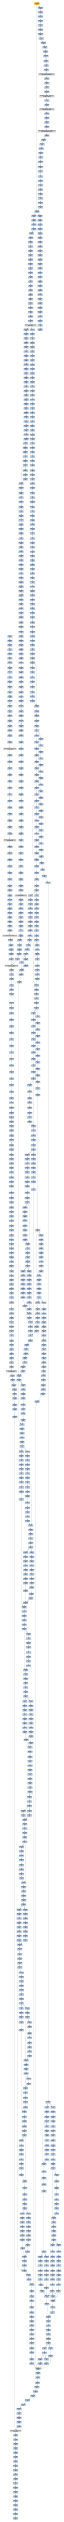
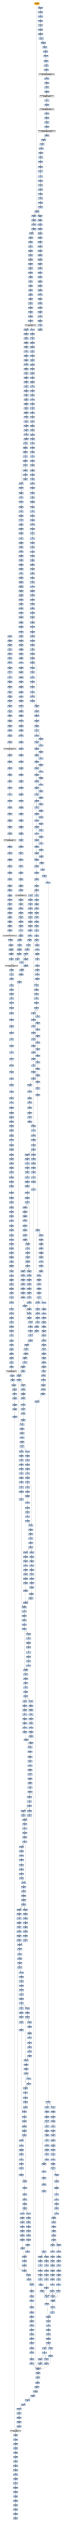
none -> (12, 999)
